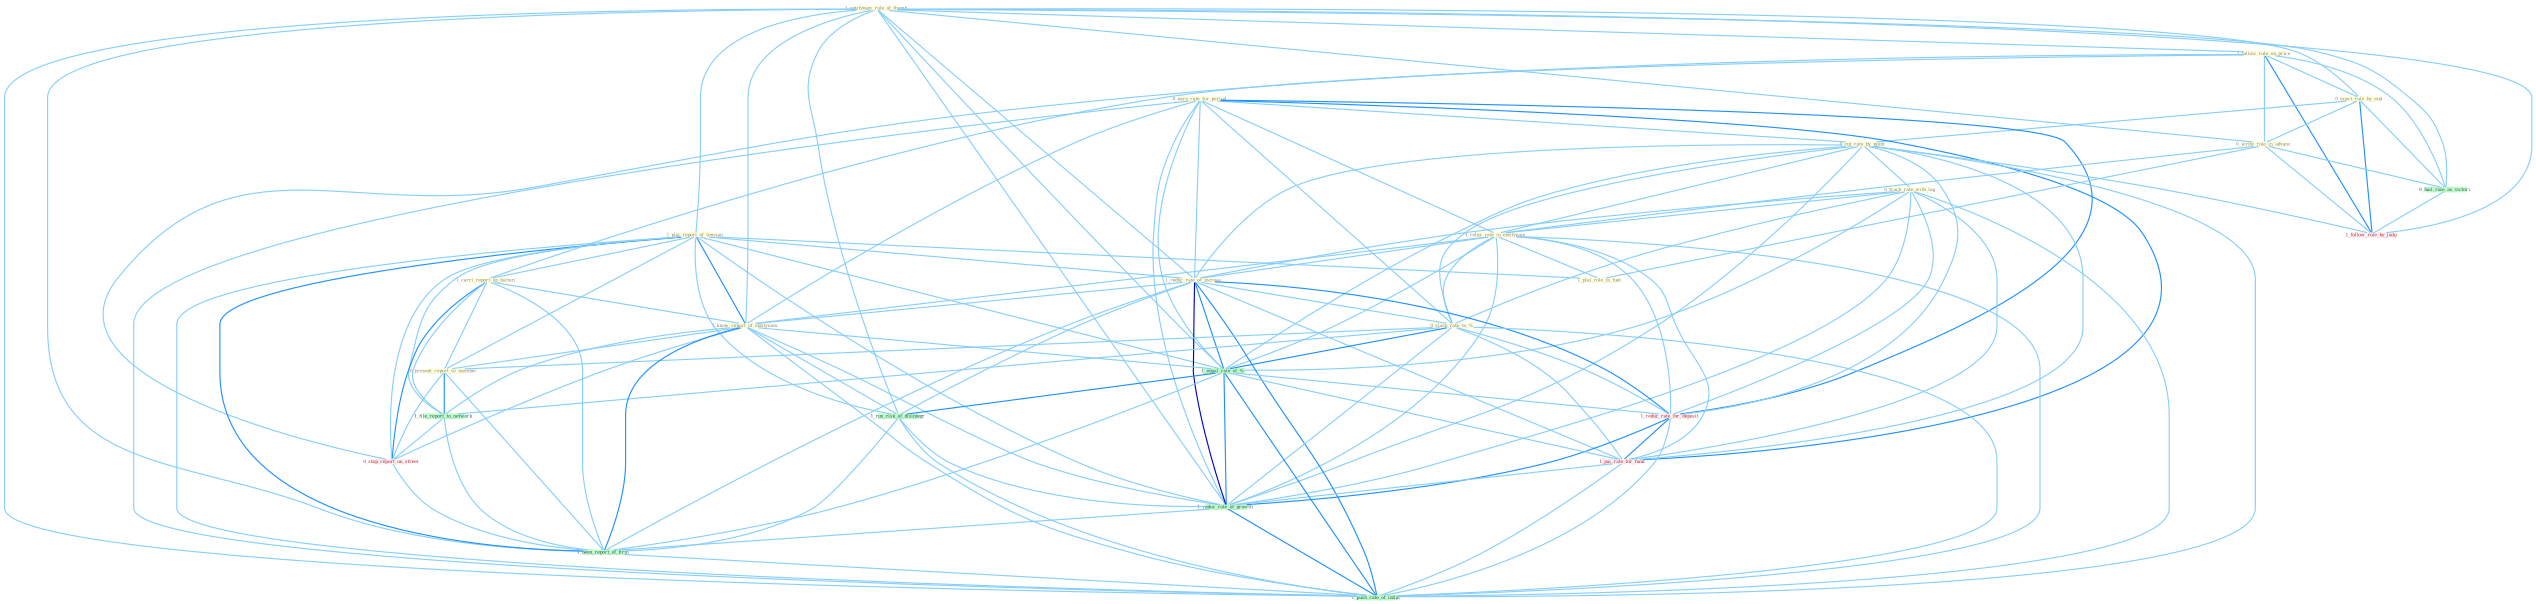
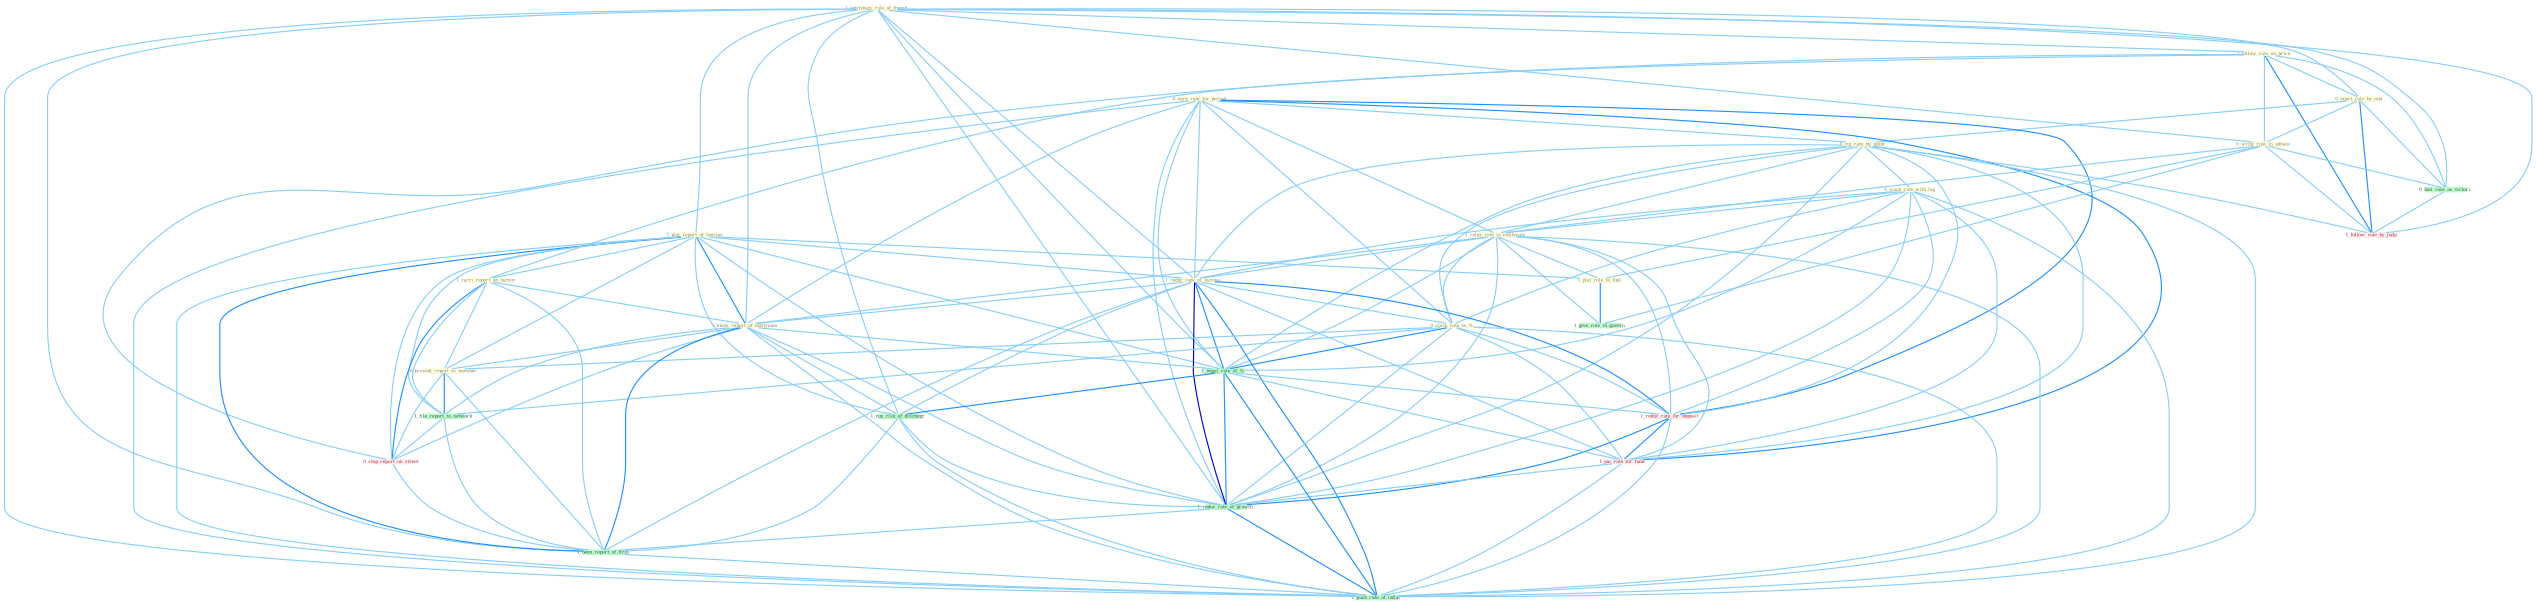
none -> (1600, 326)
(923, 482) -> none
